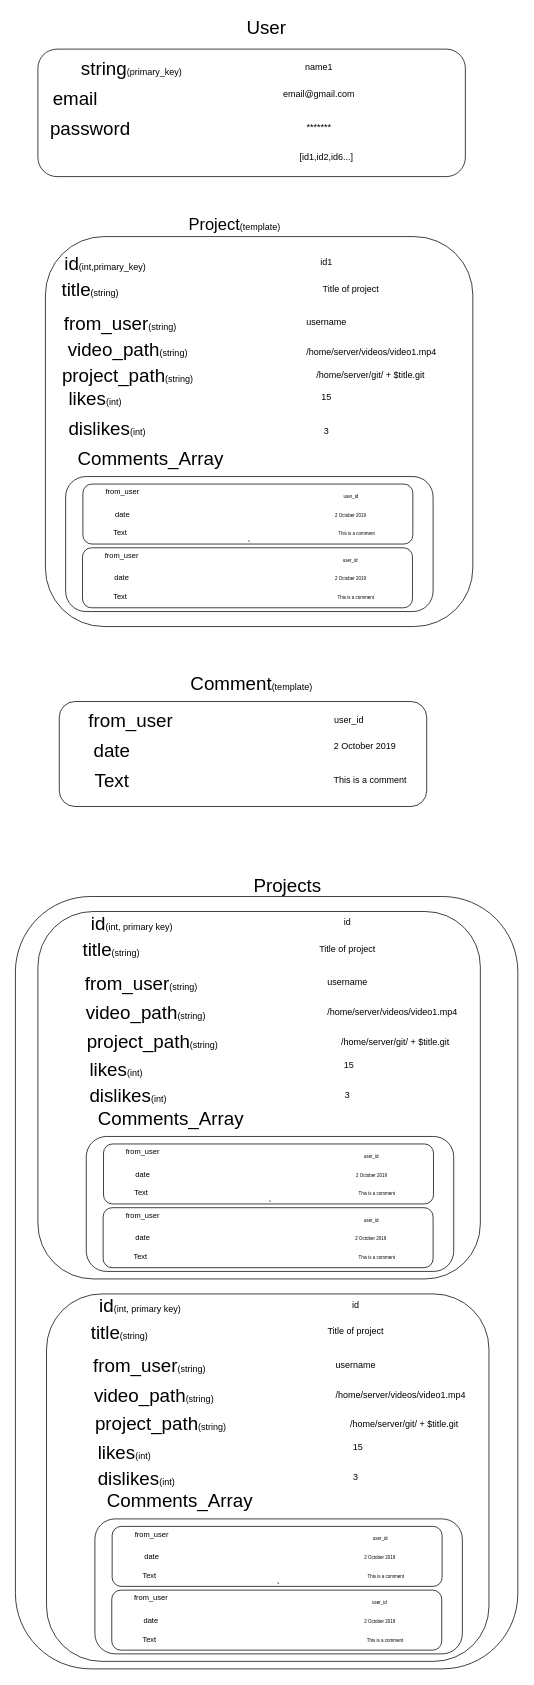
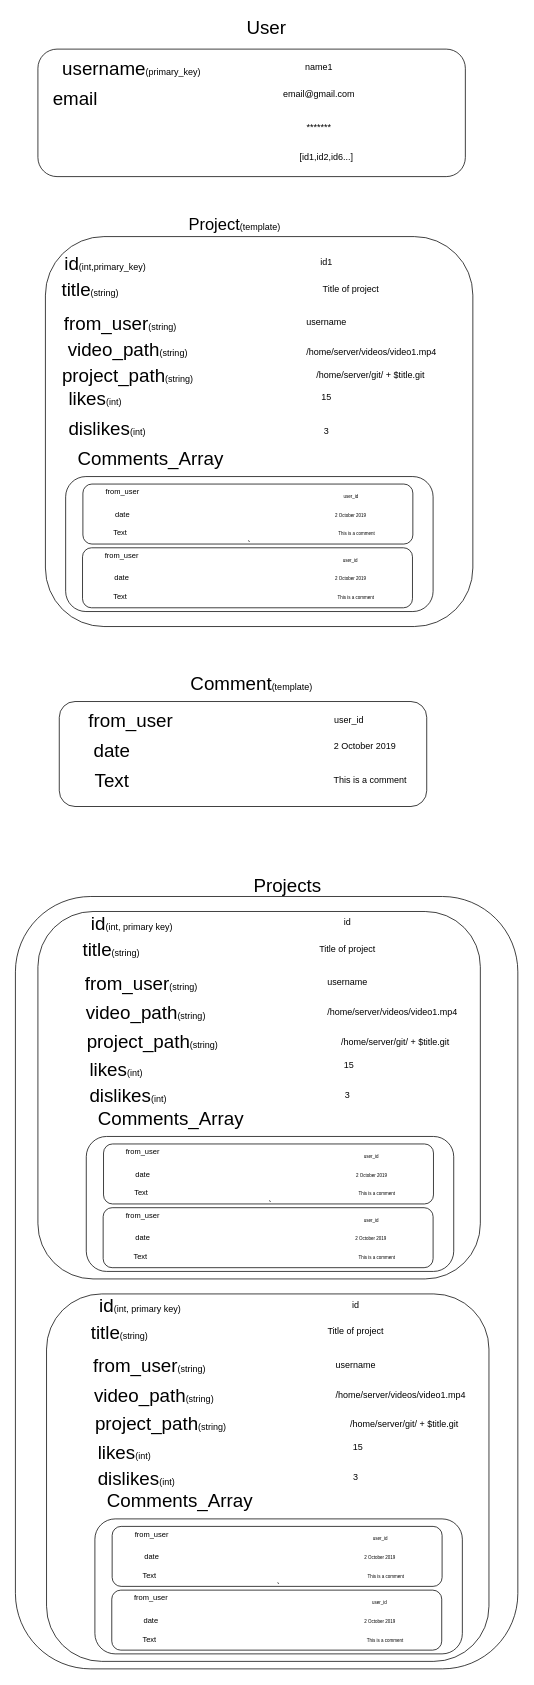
(132, 68) -> (132, 68)
(90, 128) -> none
